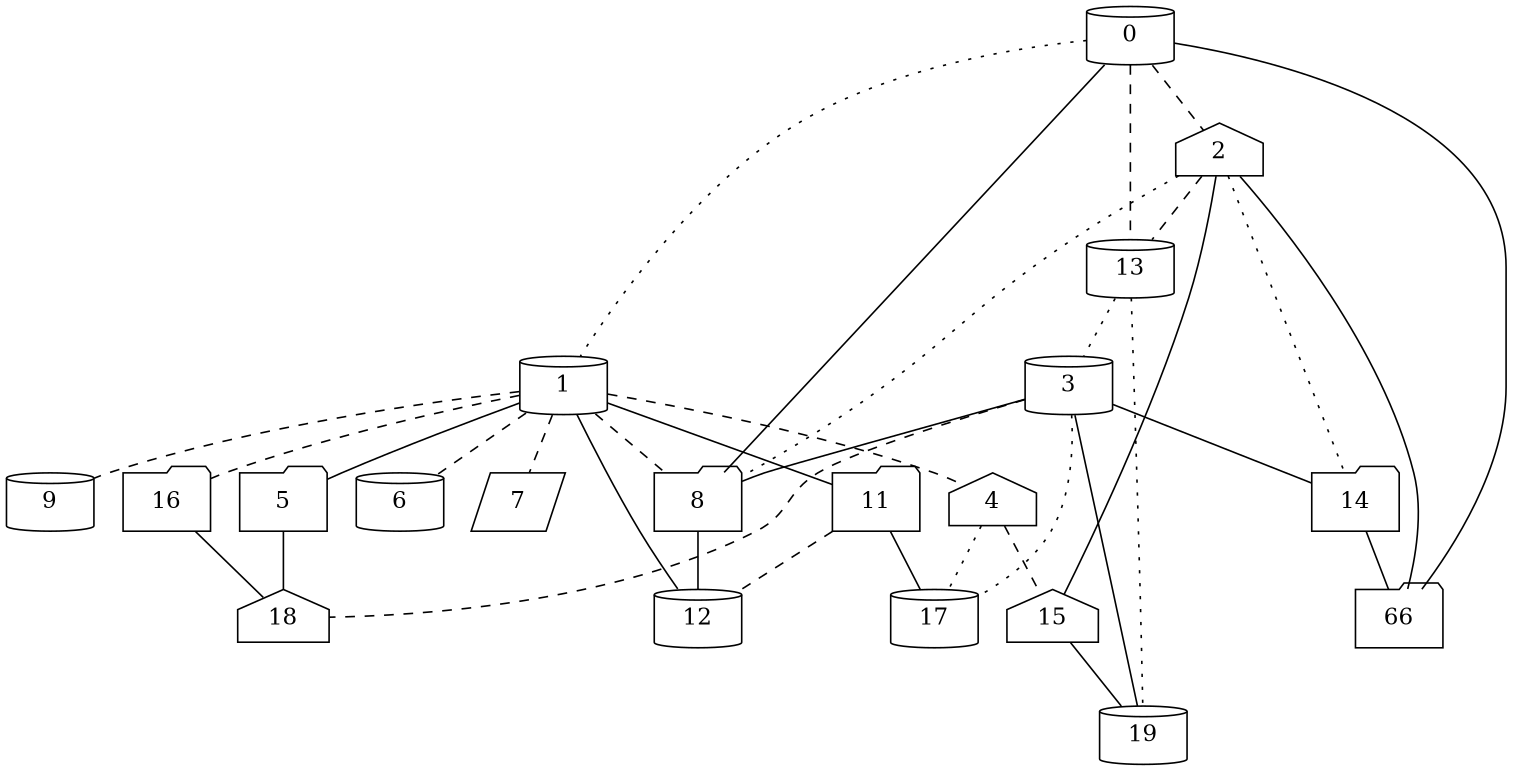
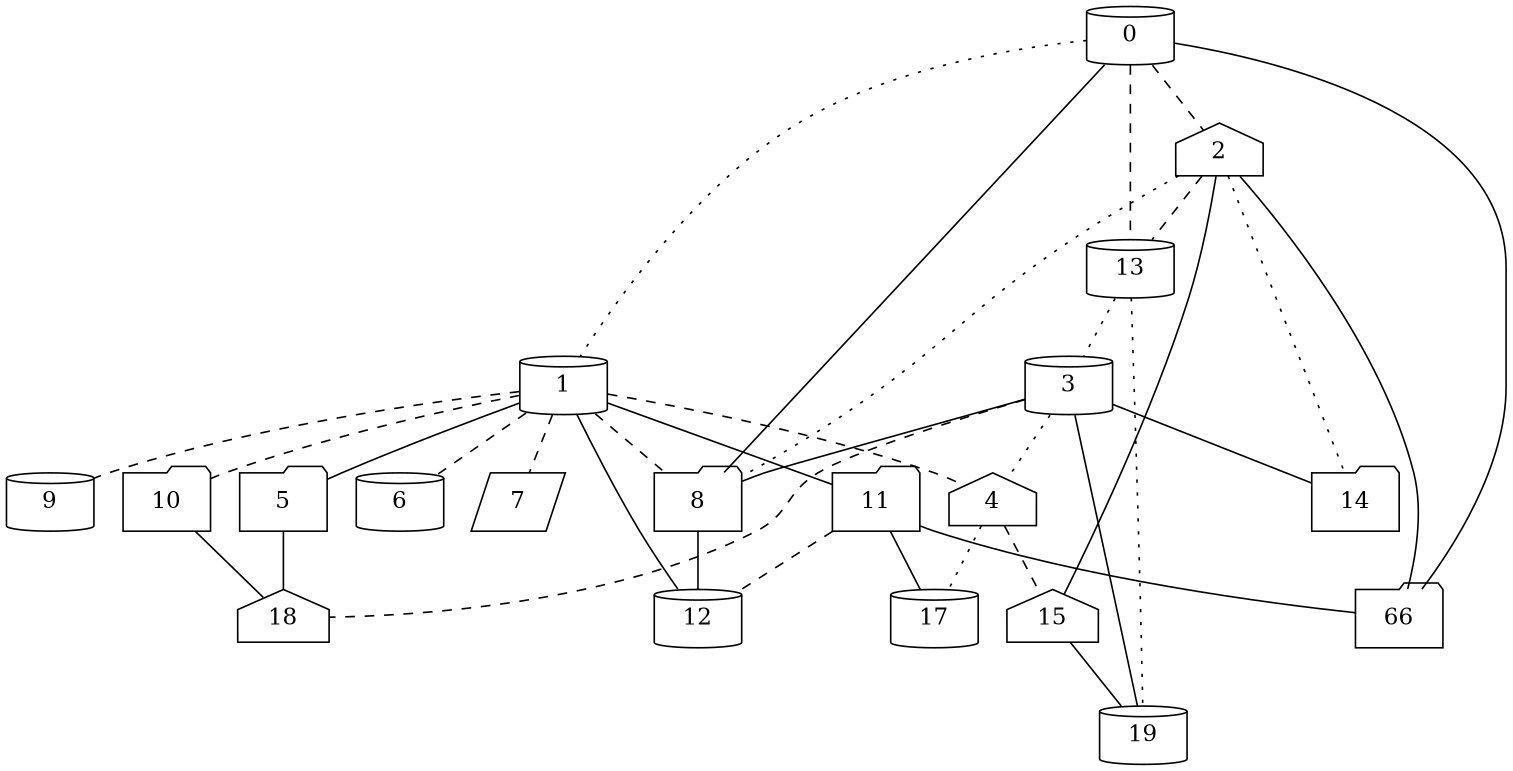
(167, 502) -> (167, 502)
(1056, 522) -> (1029, 447)
(1377, 560) -> (1125, 578)
